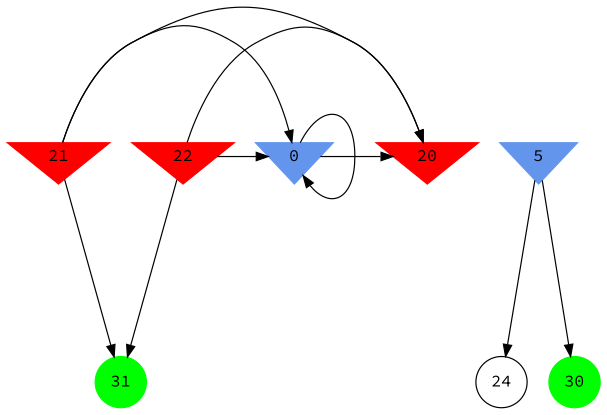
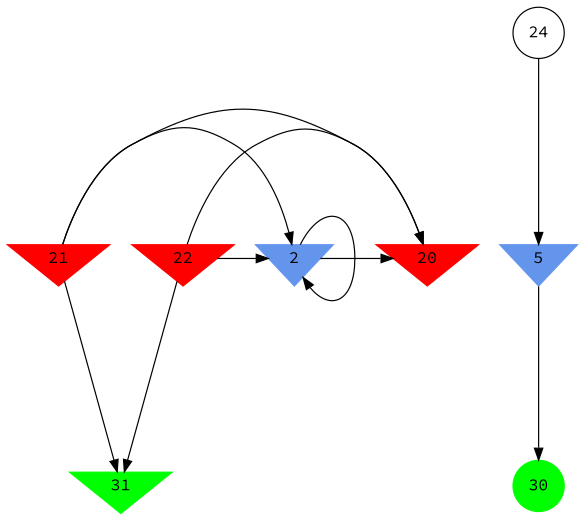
(294, 157) -> (294, 258)
(521, 262) -> (539, 145)
(121, 382) -> (121, 486)
